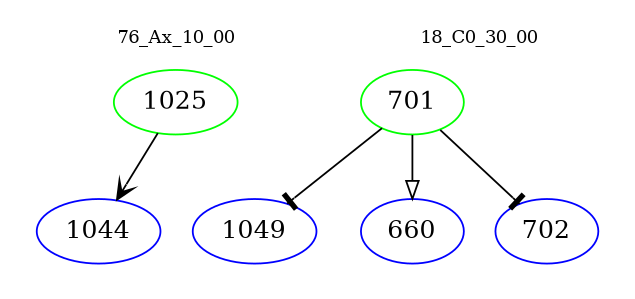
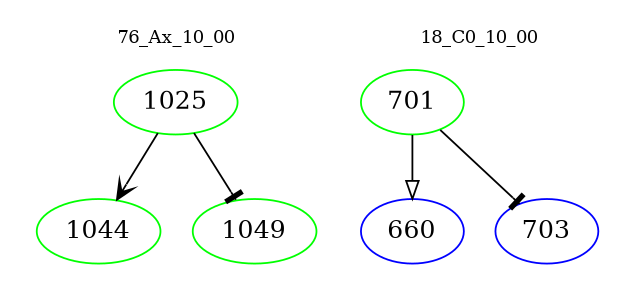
(480, 39) -> (480, 39)
(321, 177) -> (212, 162)
(99, 231) -> (99, 231)
(255, 231) -> (255, 231)
(547, 231) -> (547, 231)
